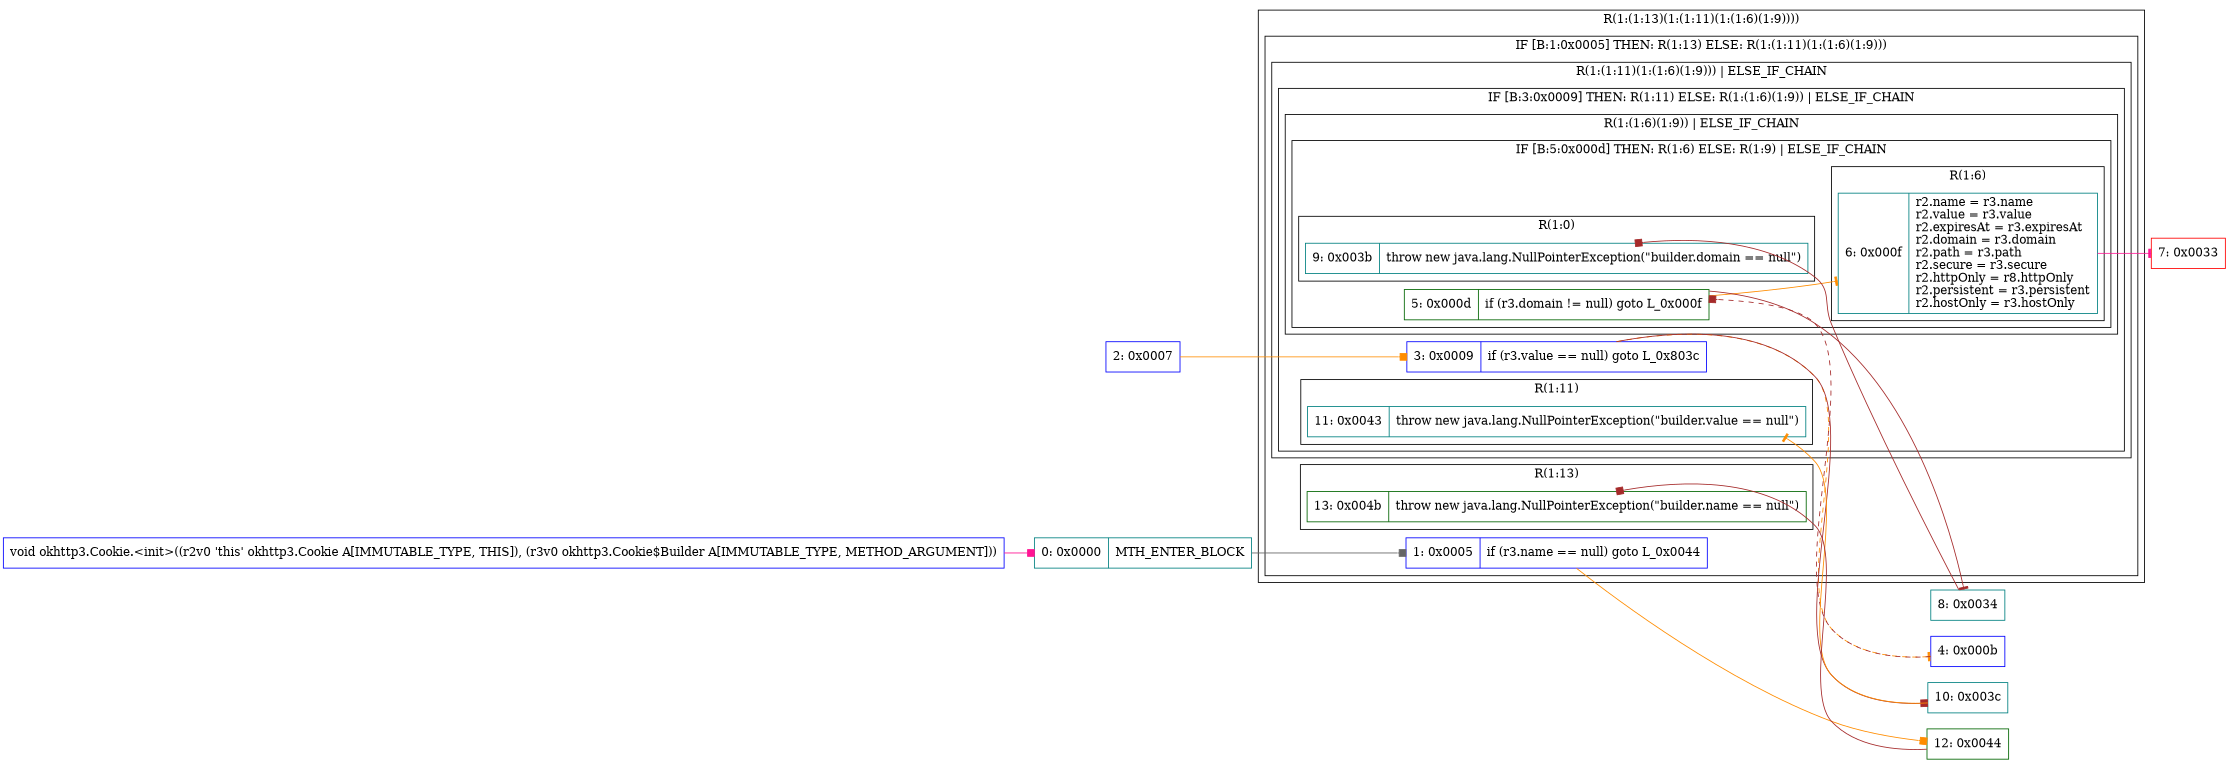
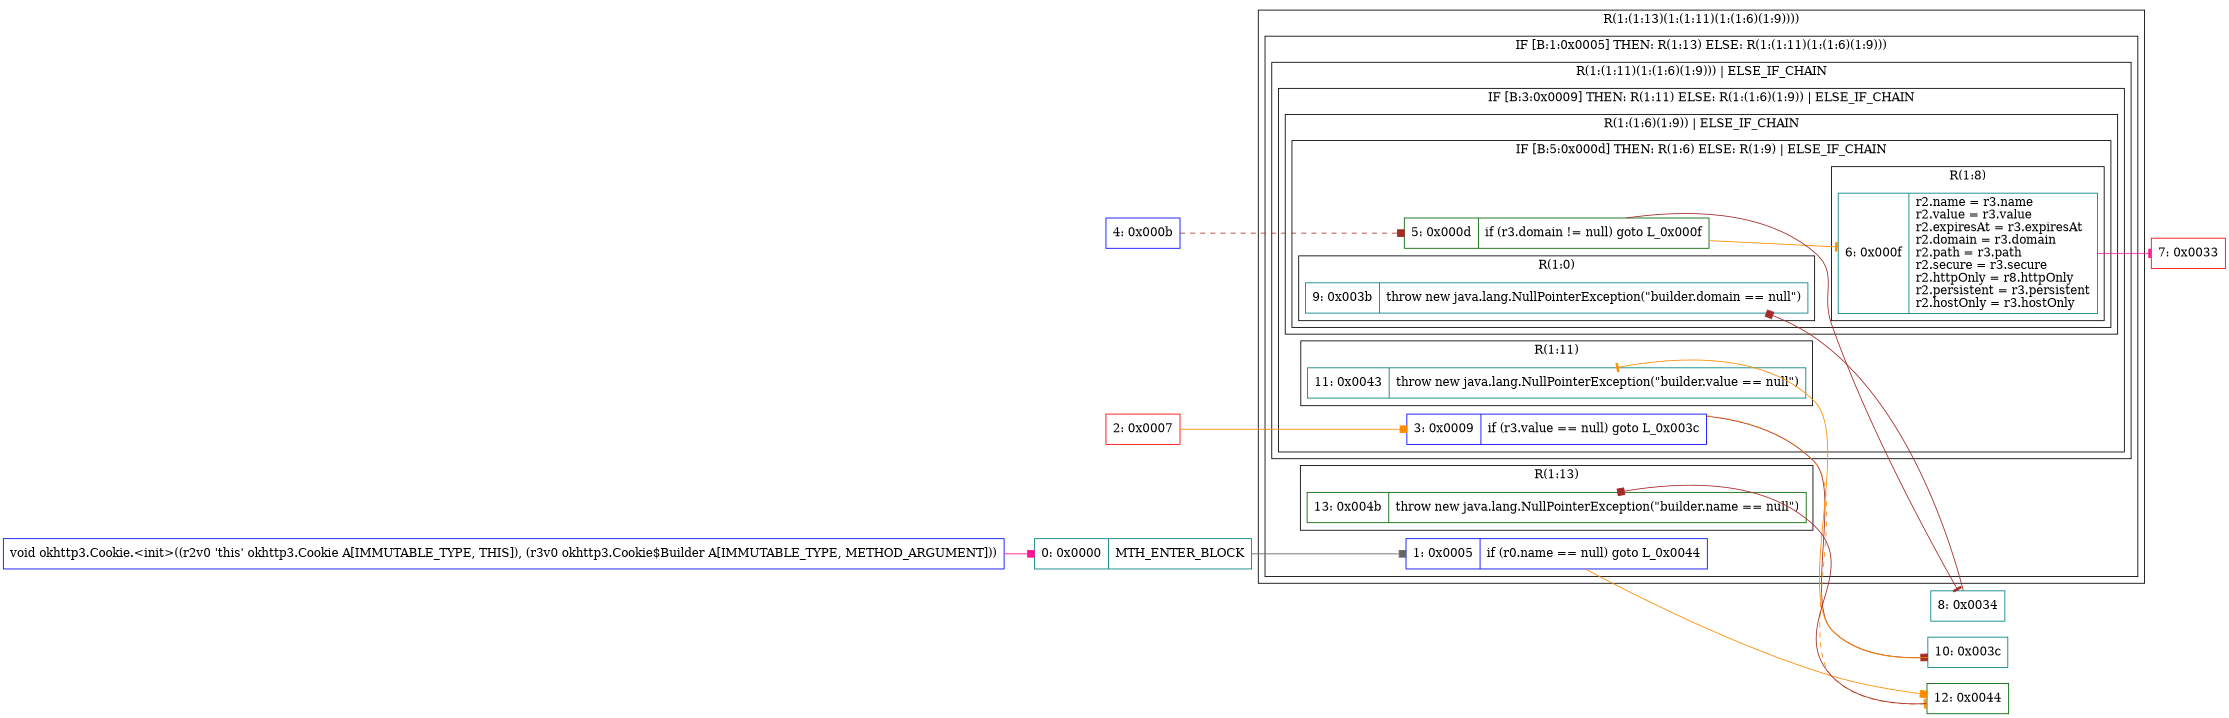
(1968, 176) -> (1968, 176)
(1594, 356) -> (1594, 429)
(1143, 357) -> (1143, 429)
(1828, 449) -> (1824, 558)
(1594, 553) -> (1594, 553)
